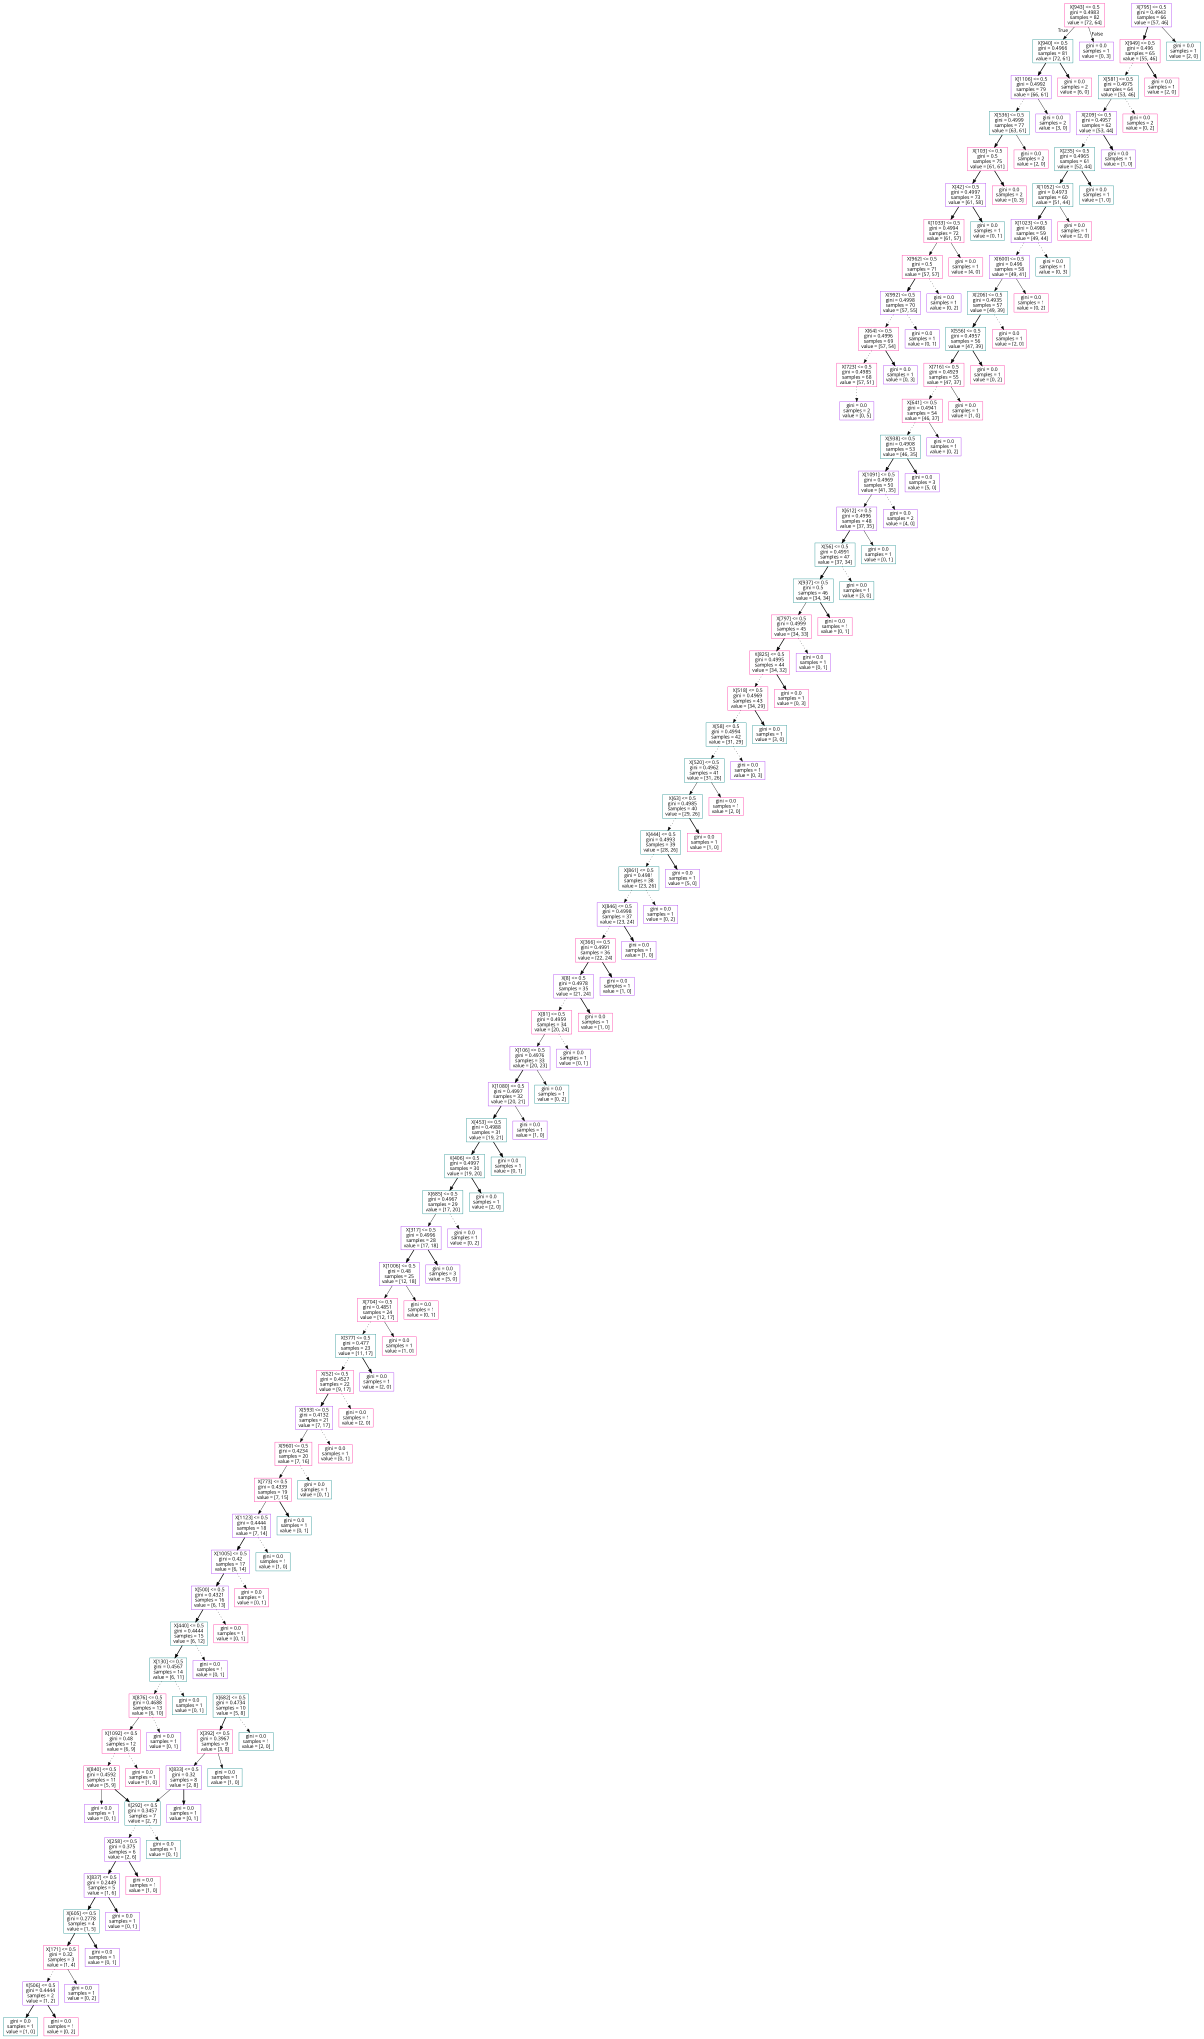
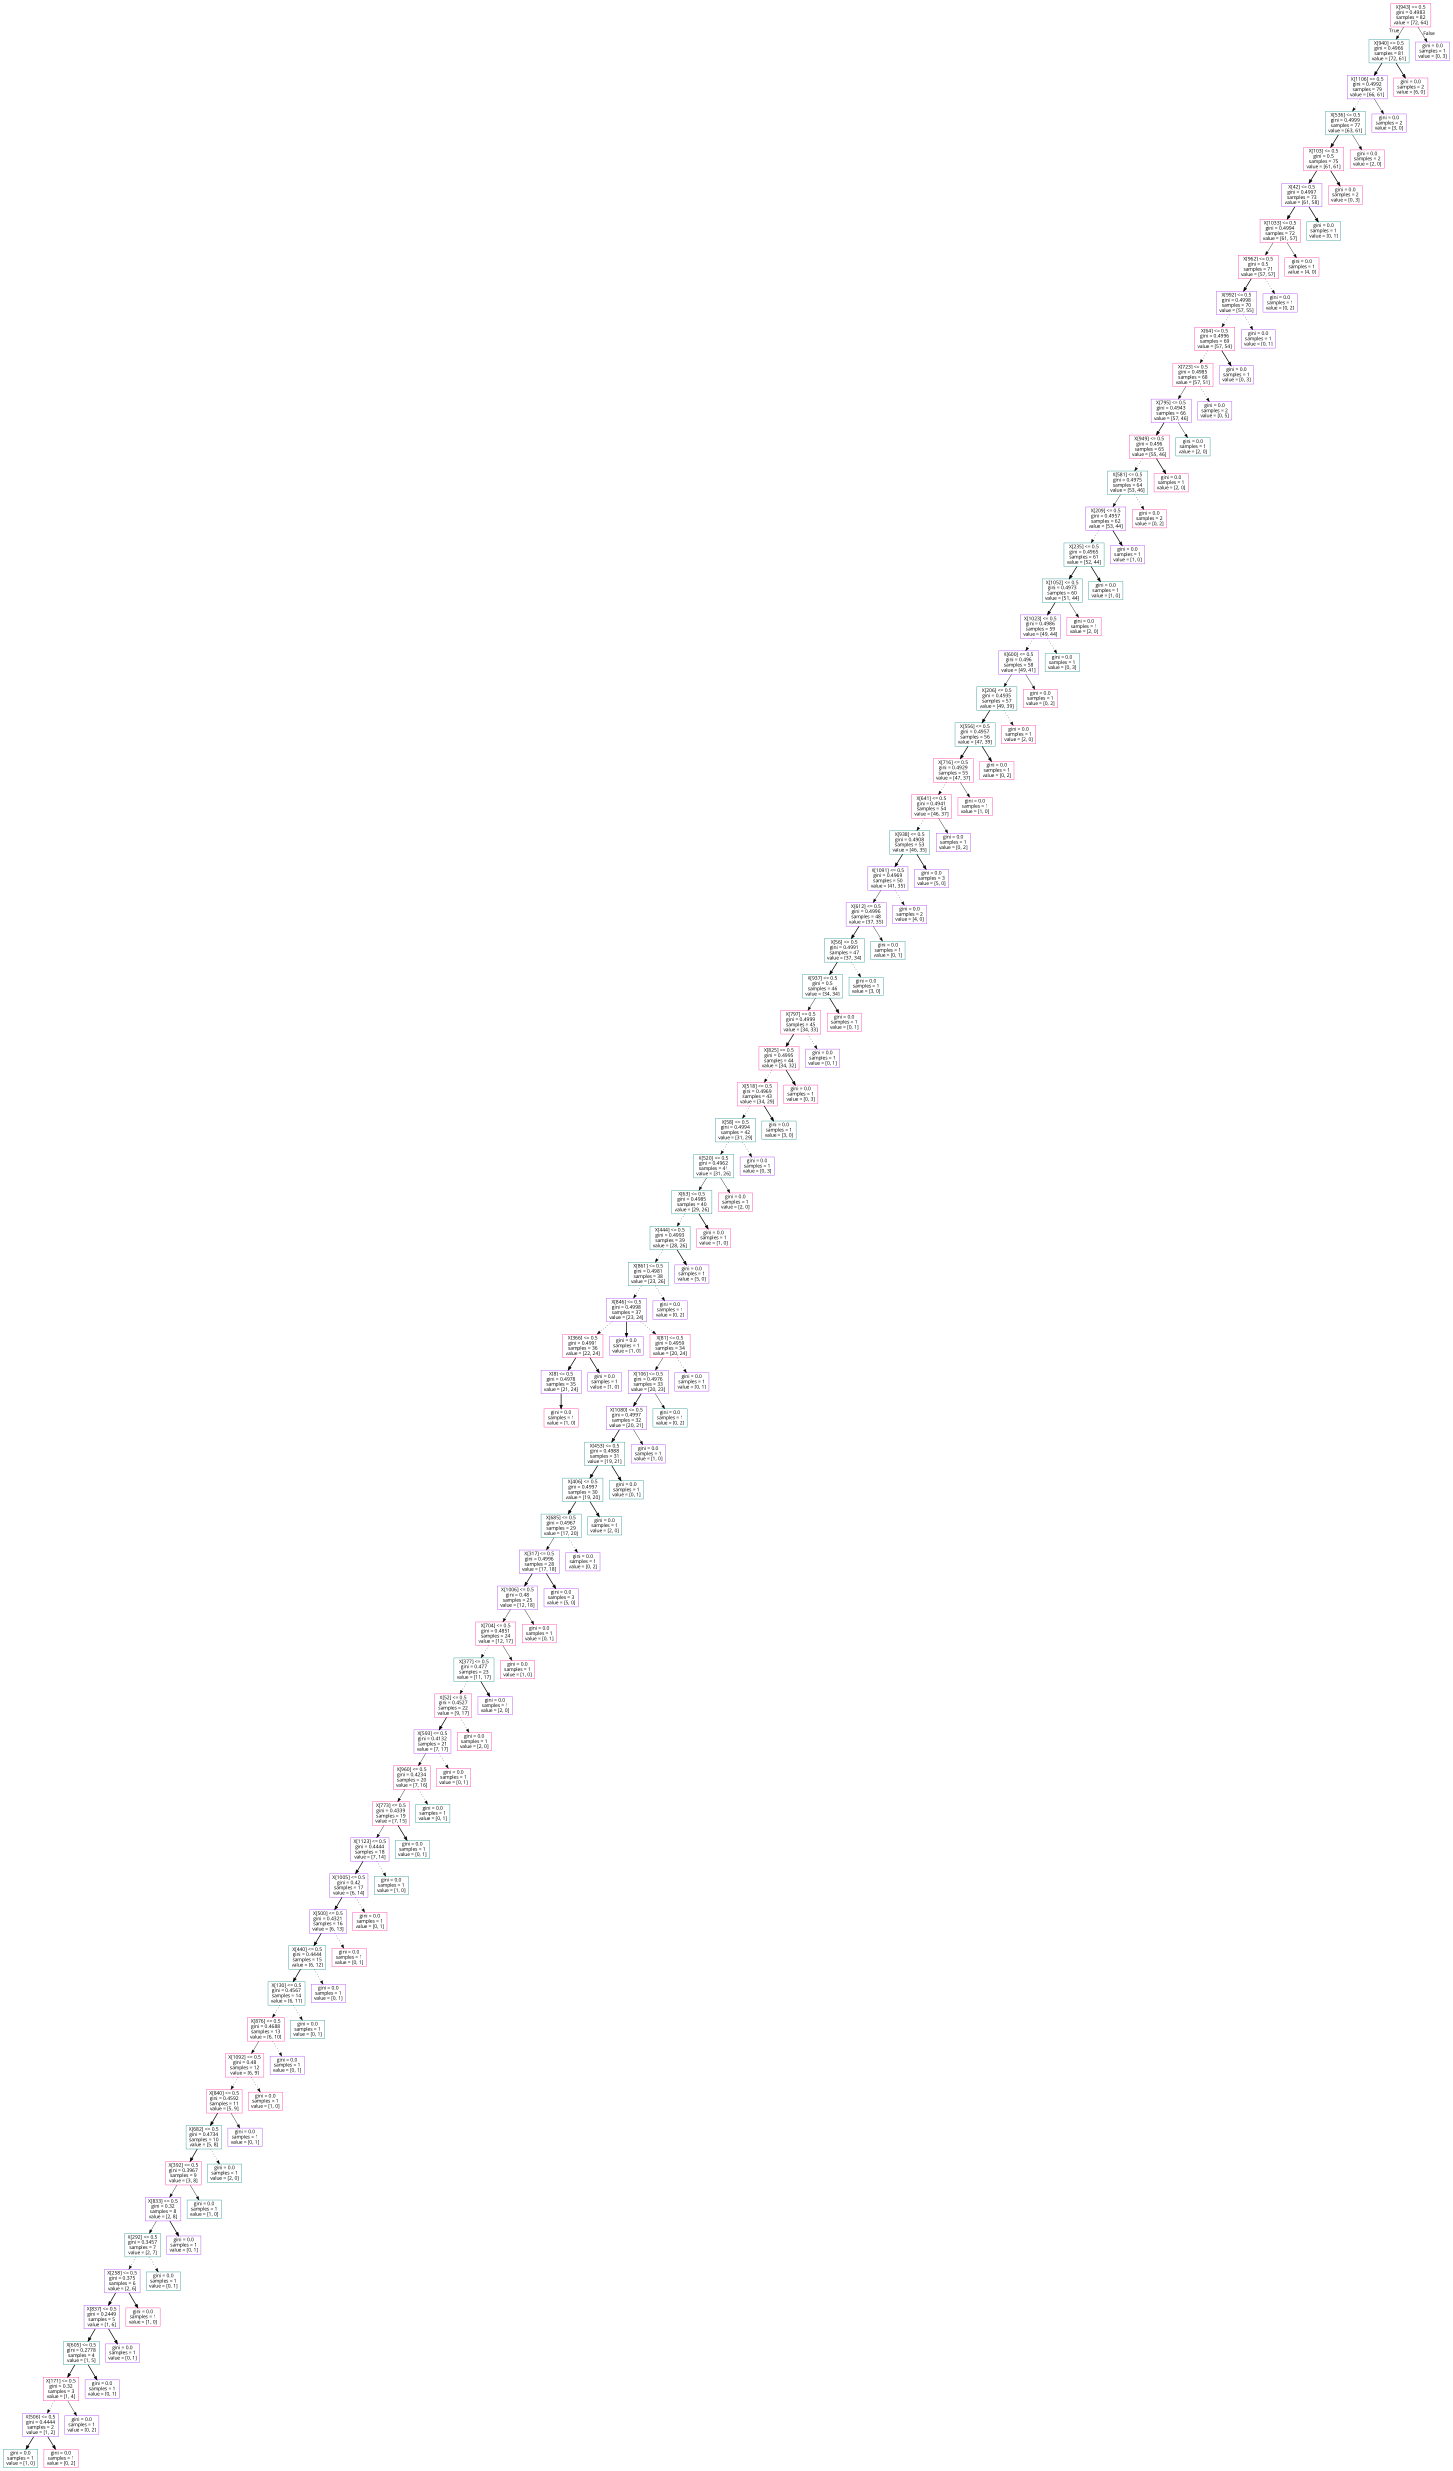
none -> (1183, 391)
(564, 1003) -> (647, 1327)
(121, 1794) -> (215, 2118)
